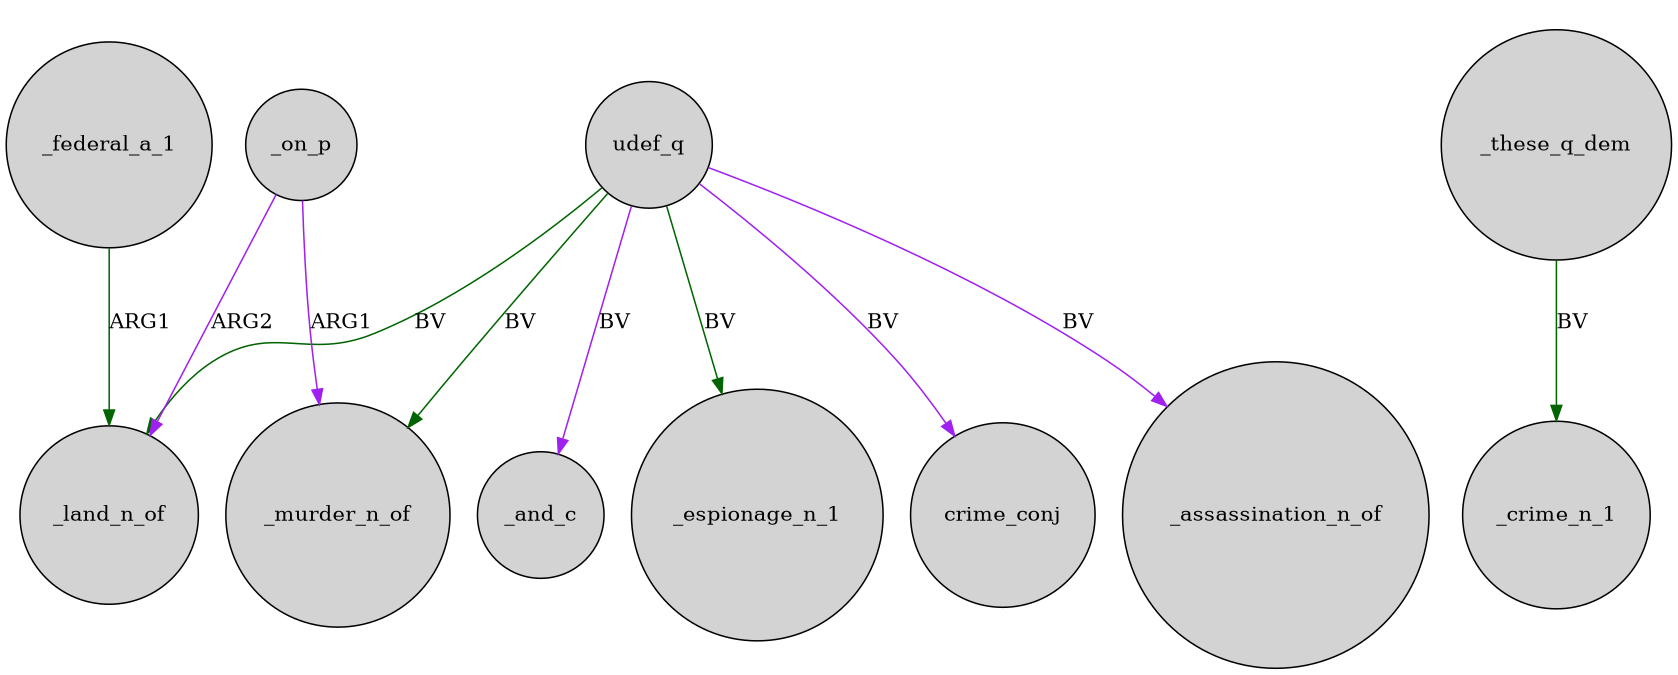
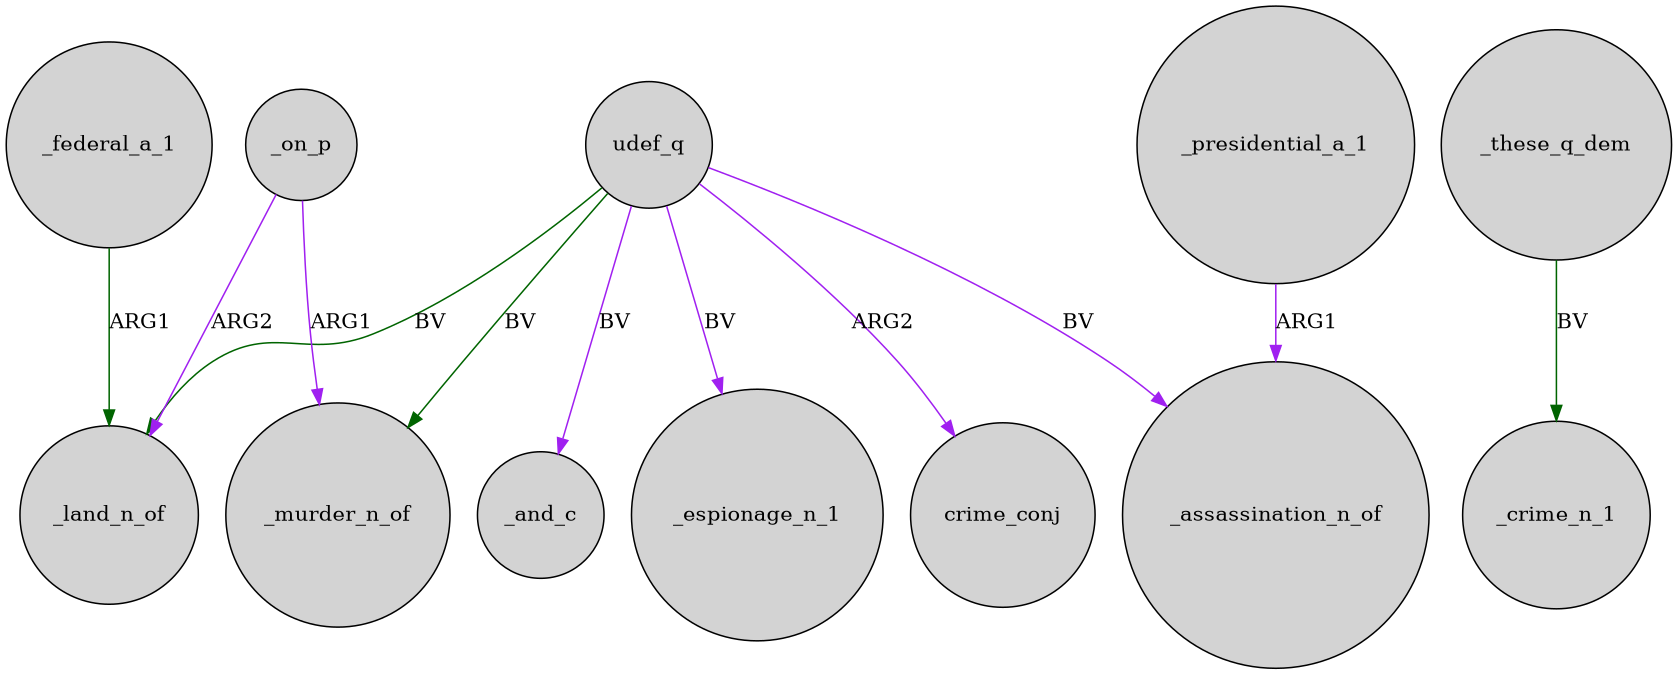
none -> (1276, 145)
(692, 292) -> (692, 292)
(883, 323) -> (883, 323)
